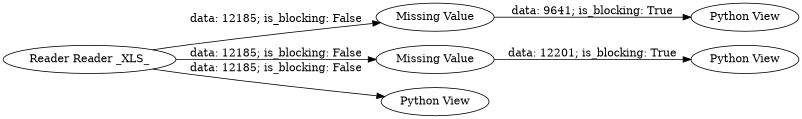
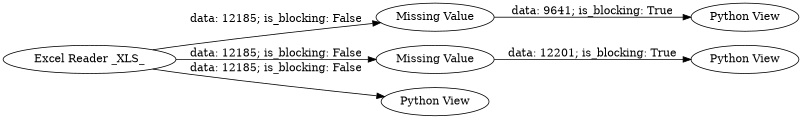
(90, 59) -> (90, 59)
